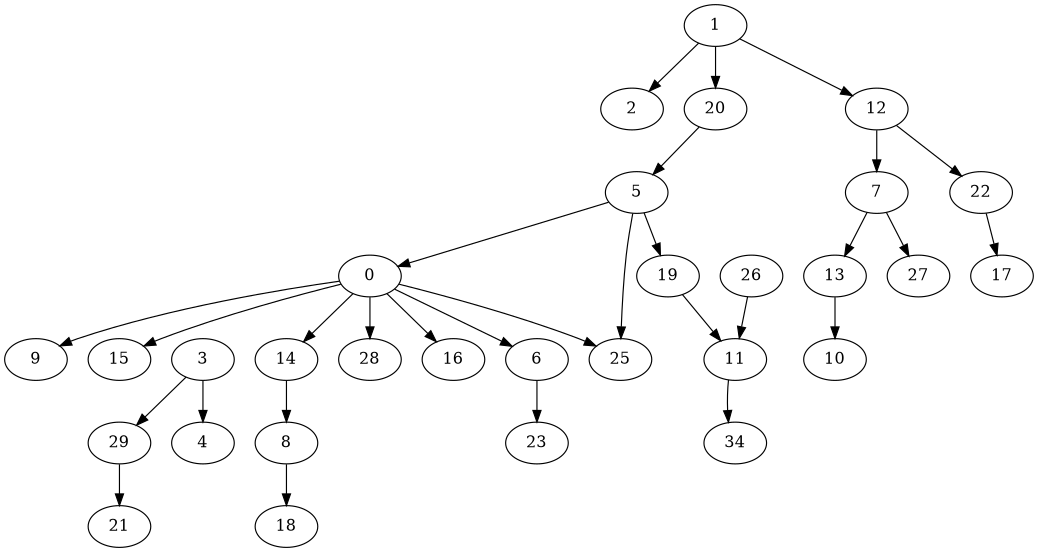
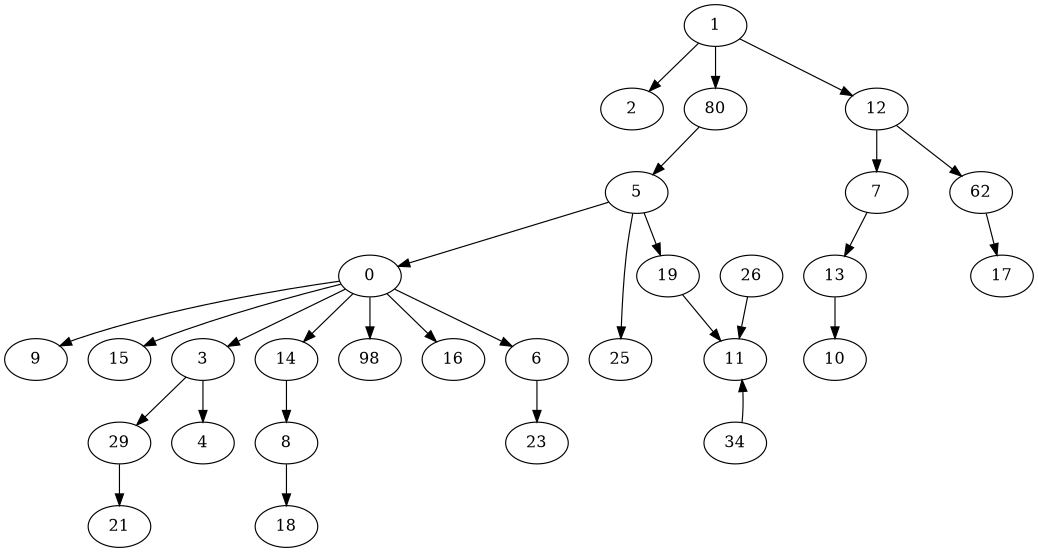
(716, 109) -> (716, 109)
(981, 193) -> (981, 193)
(919, 276) -> none
(493, 310) -> (292, 315)
(370, 360) -> (370, 360)
(728, 395) -> (743, 407)
